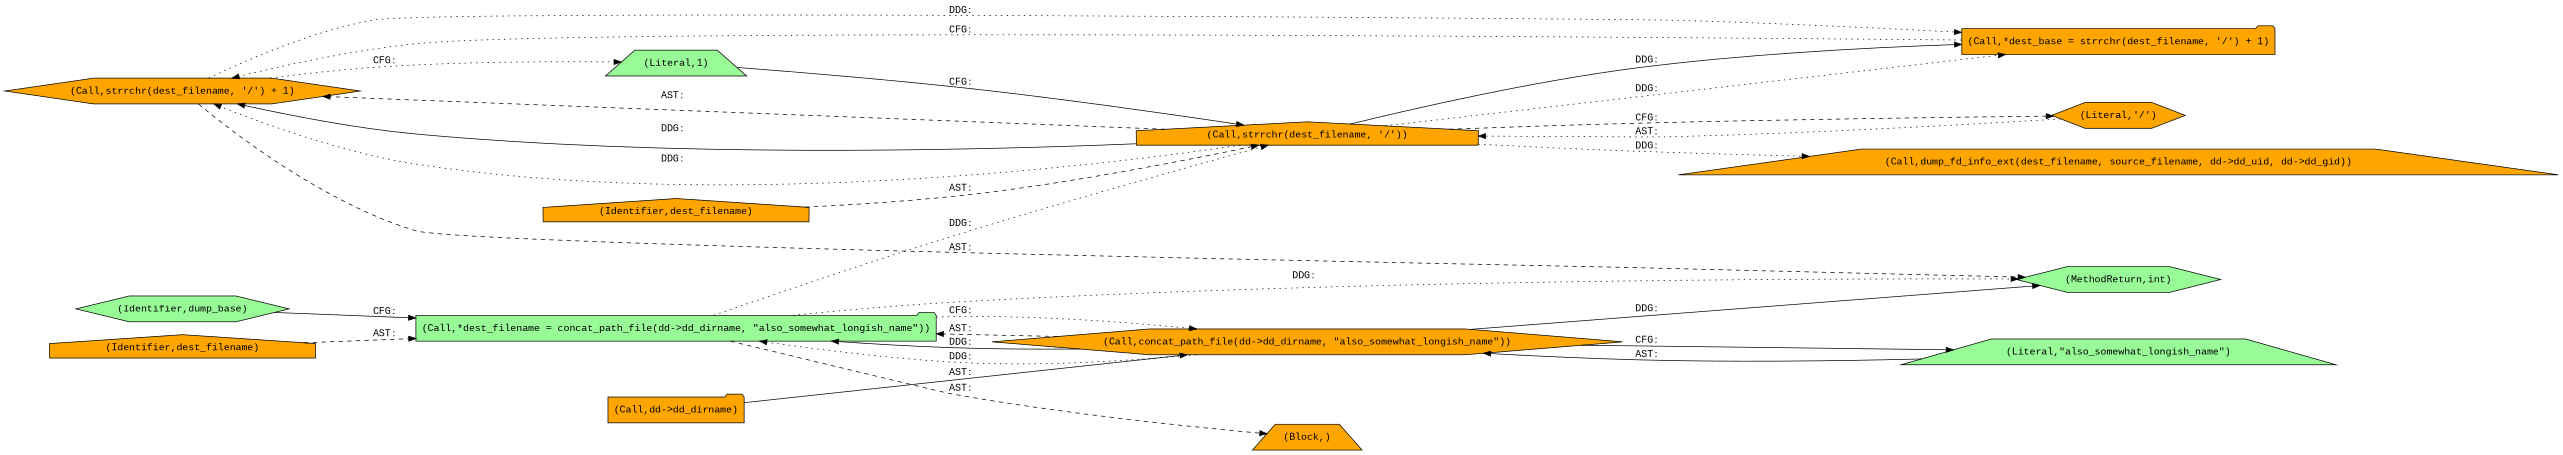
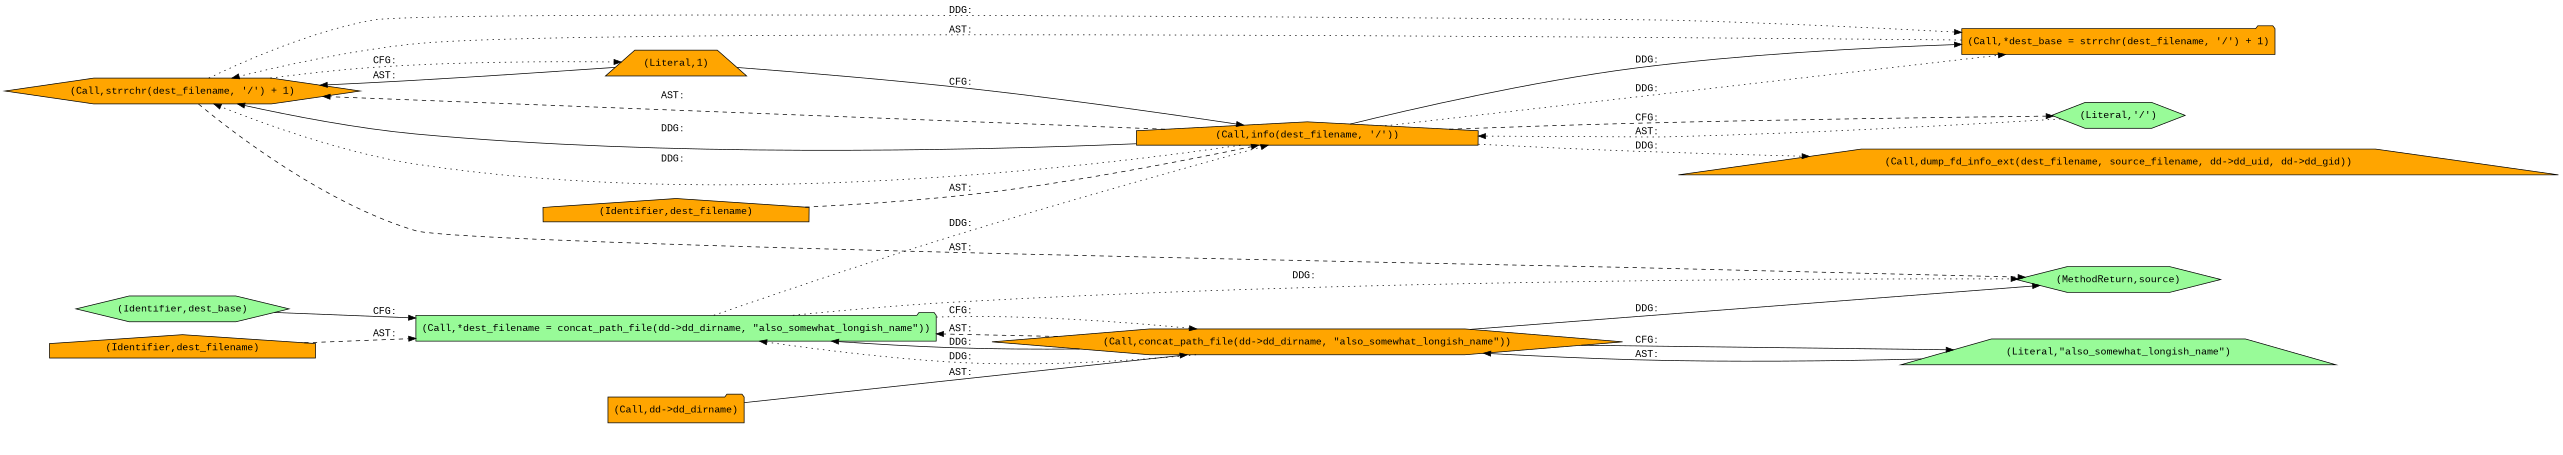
(964, 30) -> (964, 30)
(676, 63) -> (676, 63)
none -> (471, 77)
(2118, 115) -> (2118, 115)
(1307, 135) -> (1307, 135)
(2118, 280) -> (2118, 280)
(183, 309) -> (183, 309)
(1307, 437) -> none
